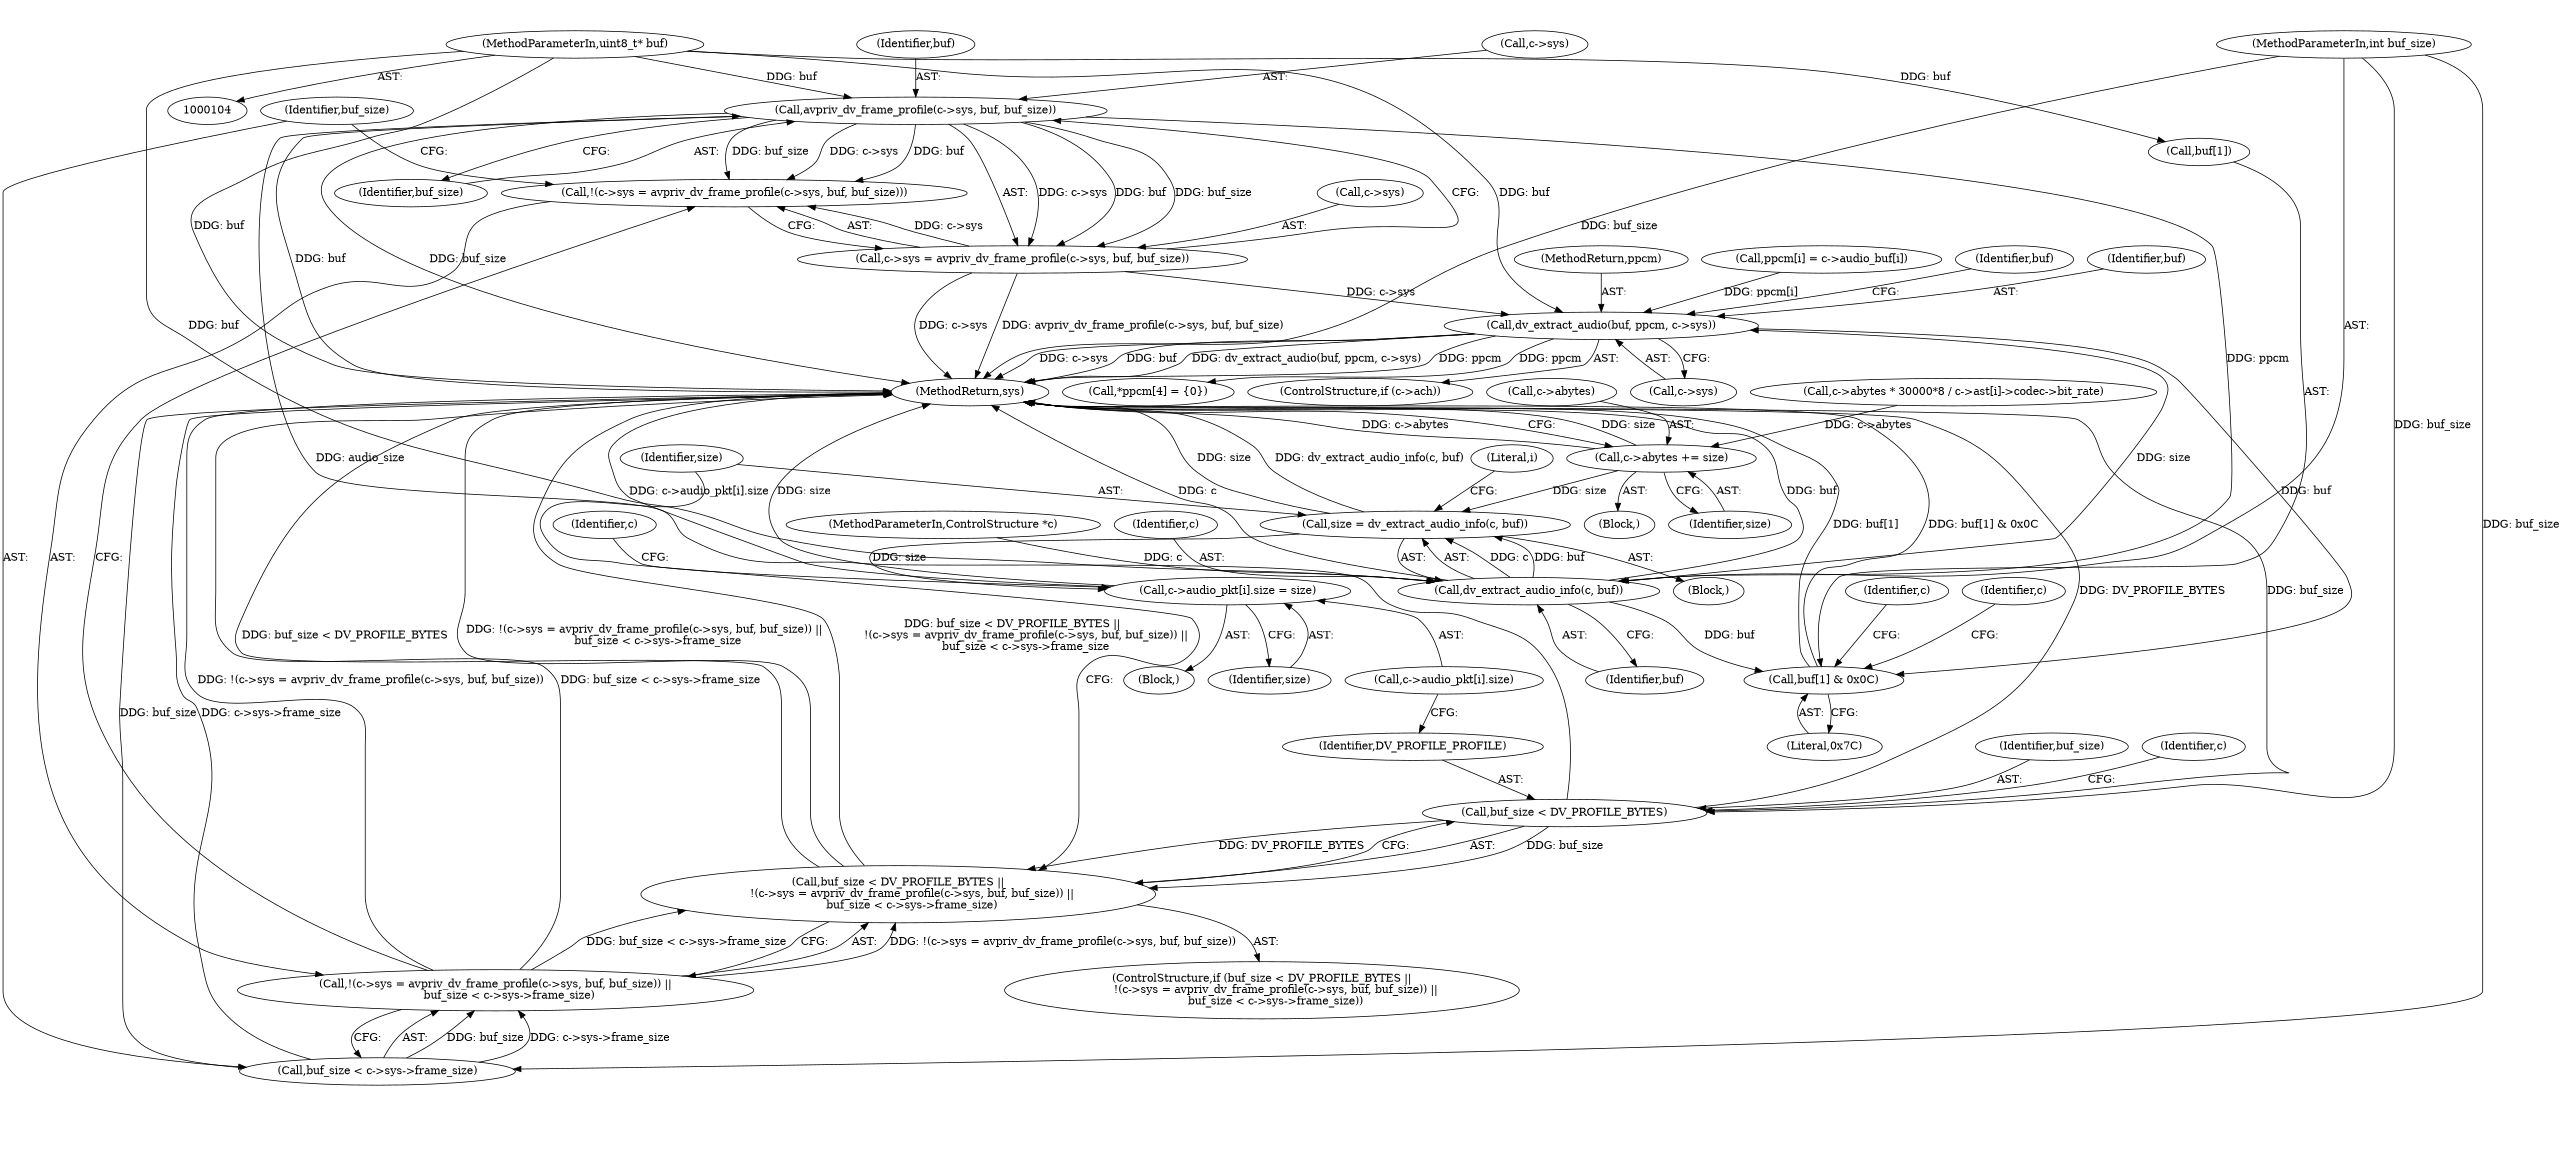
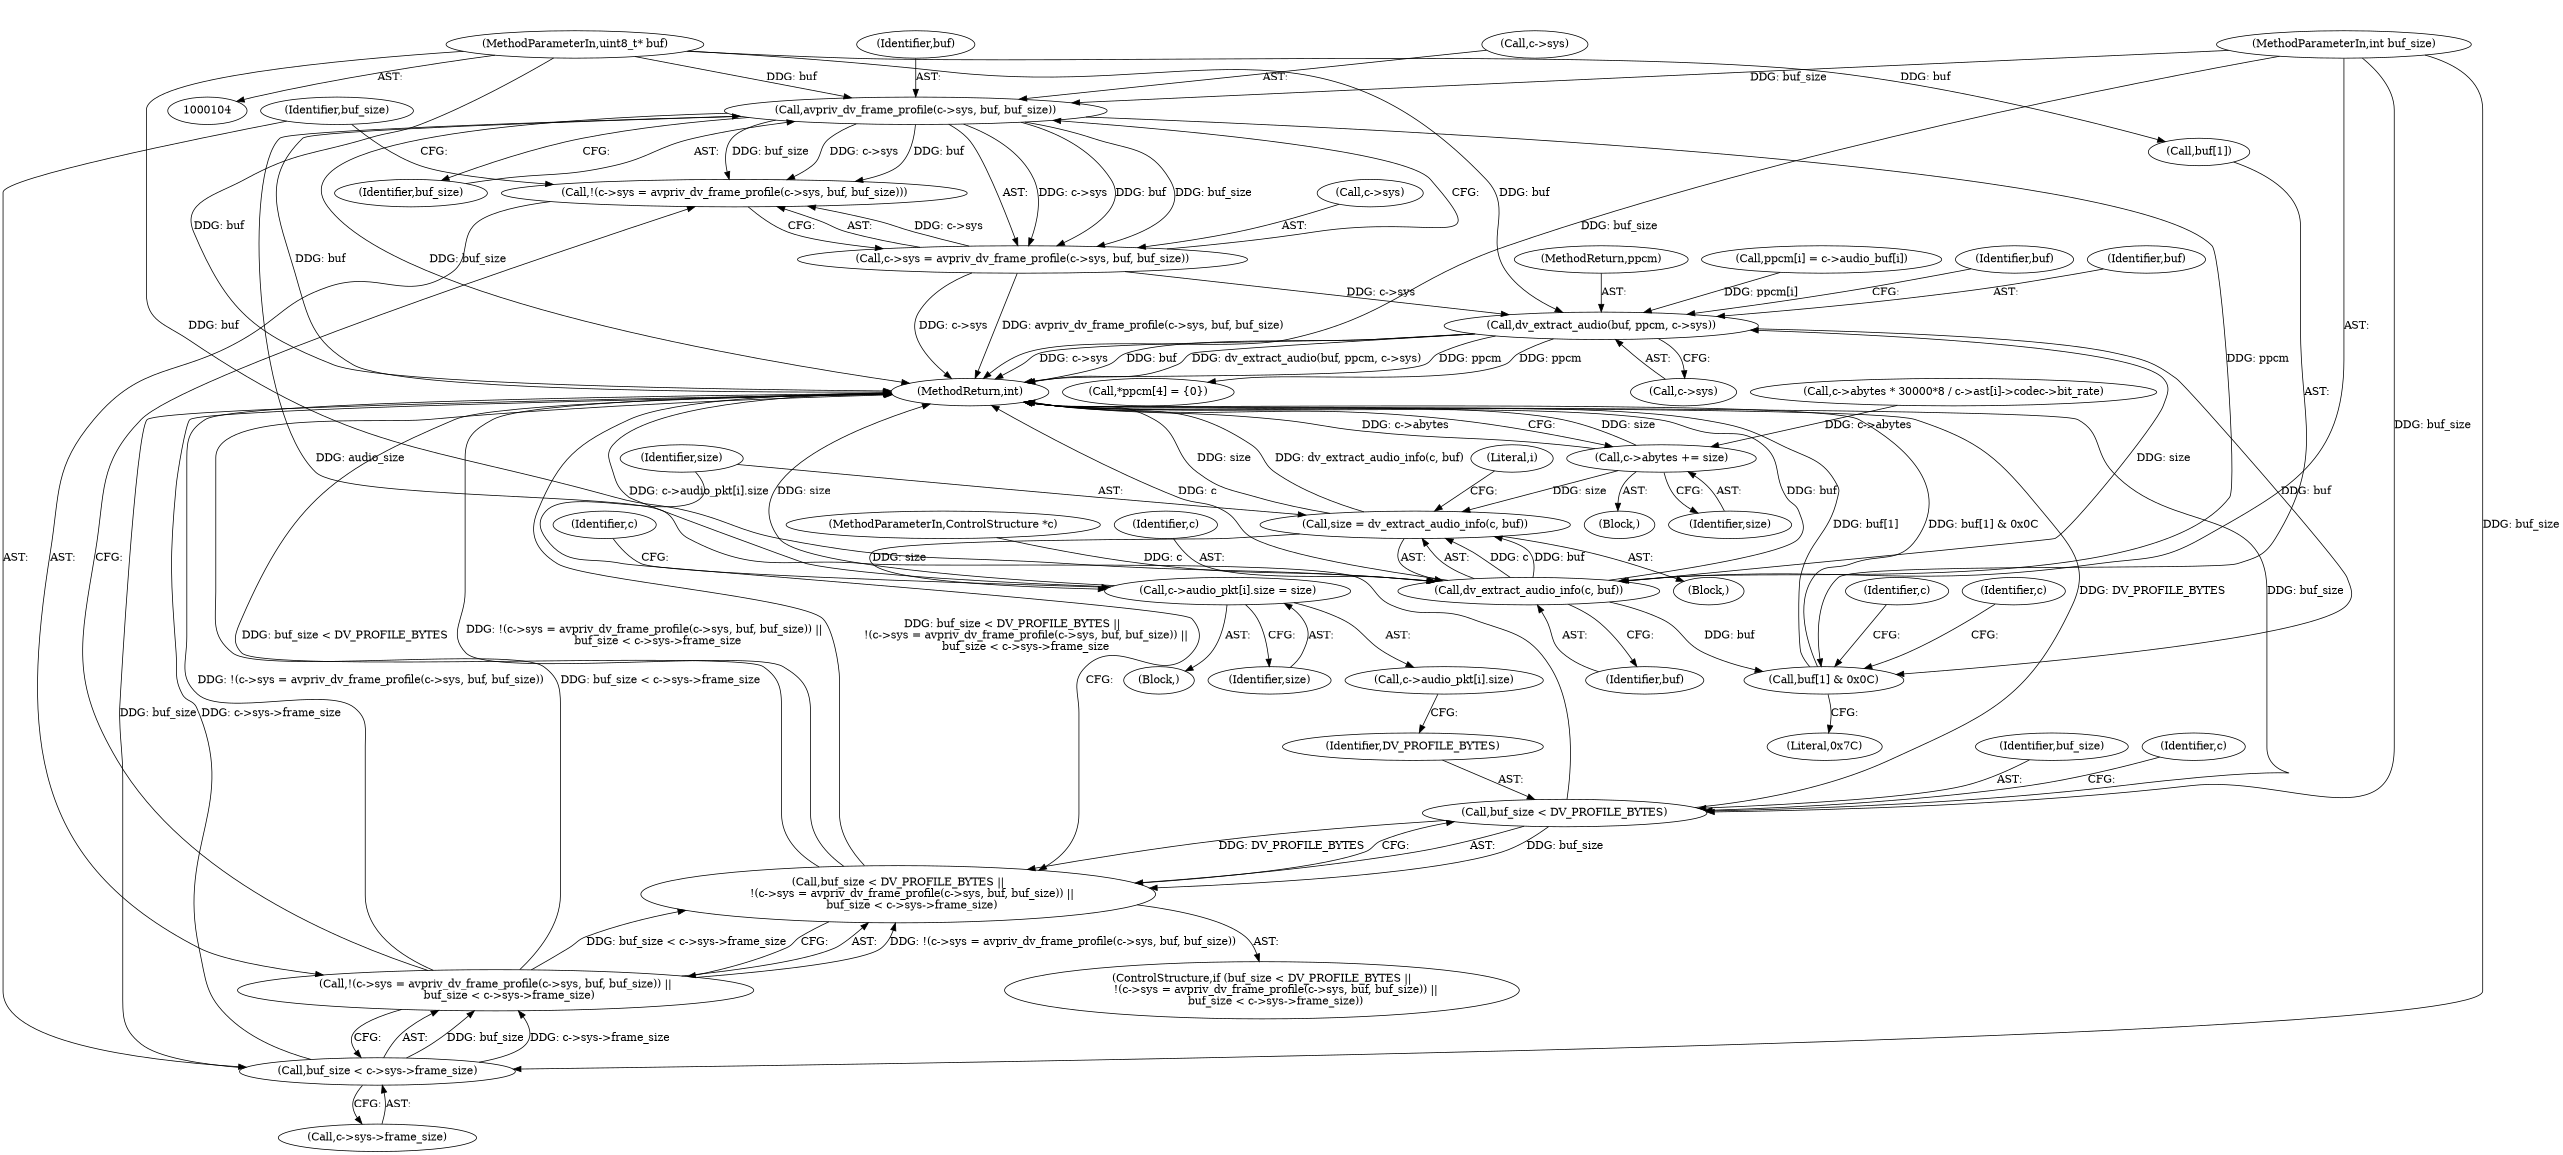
none -> (1654, 76)
(970, 392) -> (970, 392)
(1360, 392) -> none
(1552, 392) -> none
(1395, 612) -> (1354, 627)
(1798, 718) -> none
(1413, 747) -> (1413, 747)
none -> (377, 1138)
